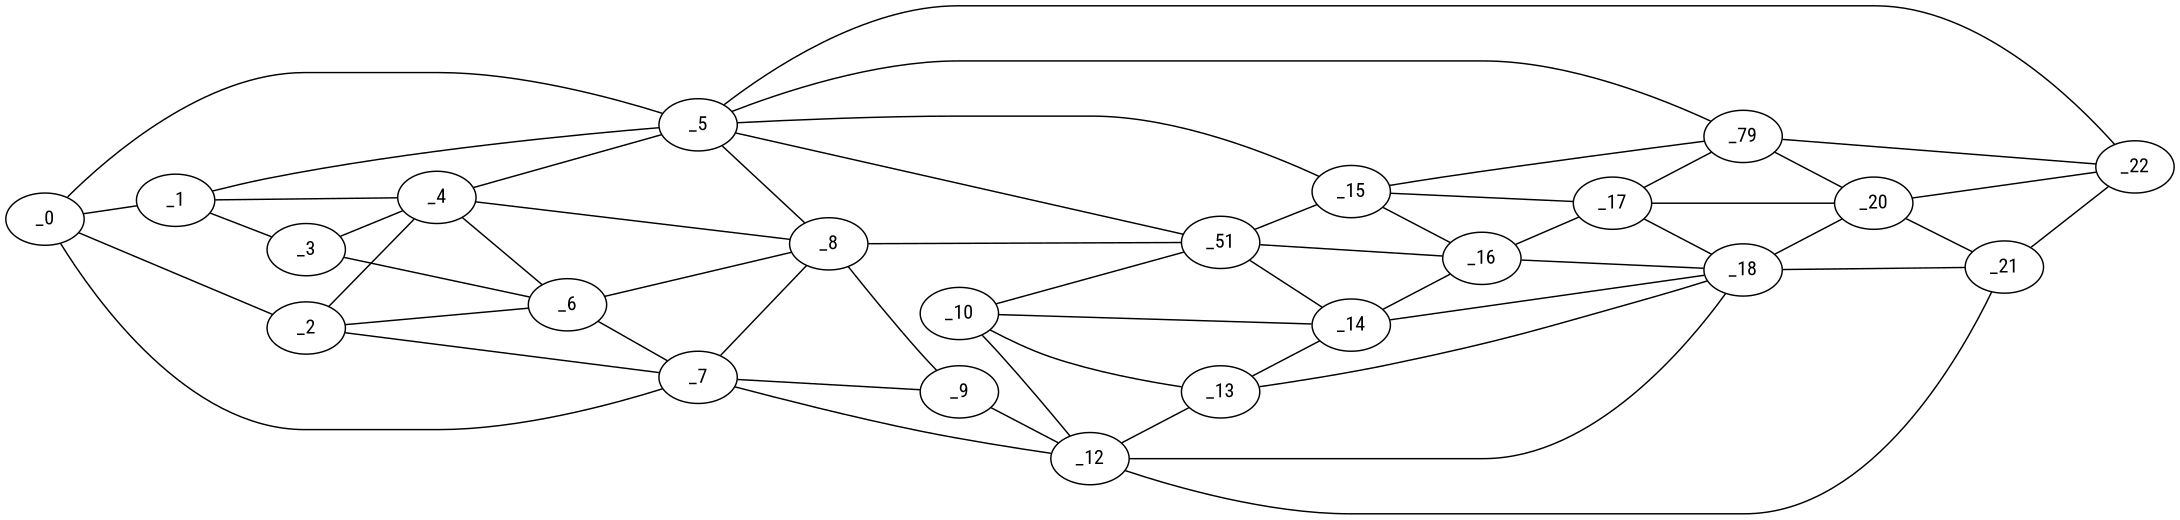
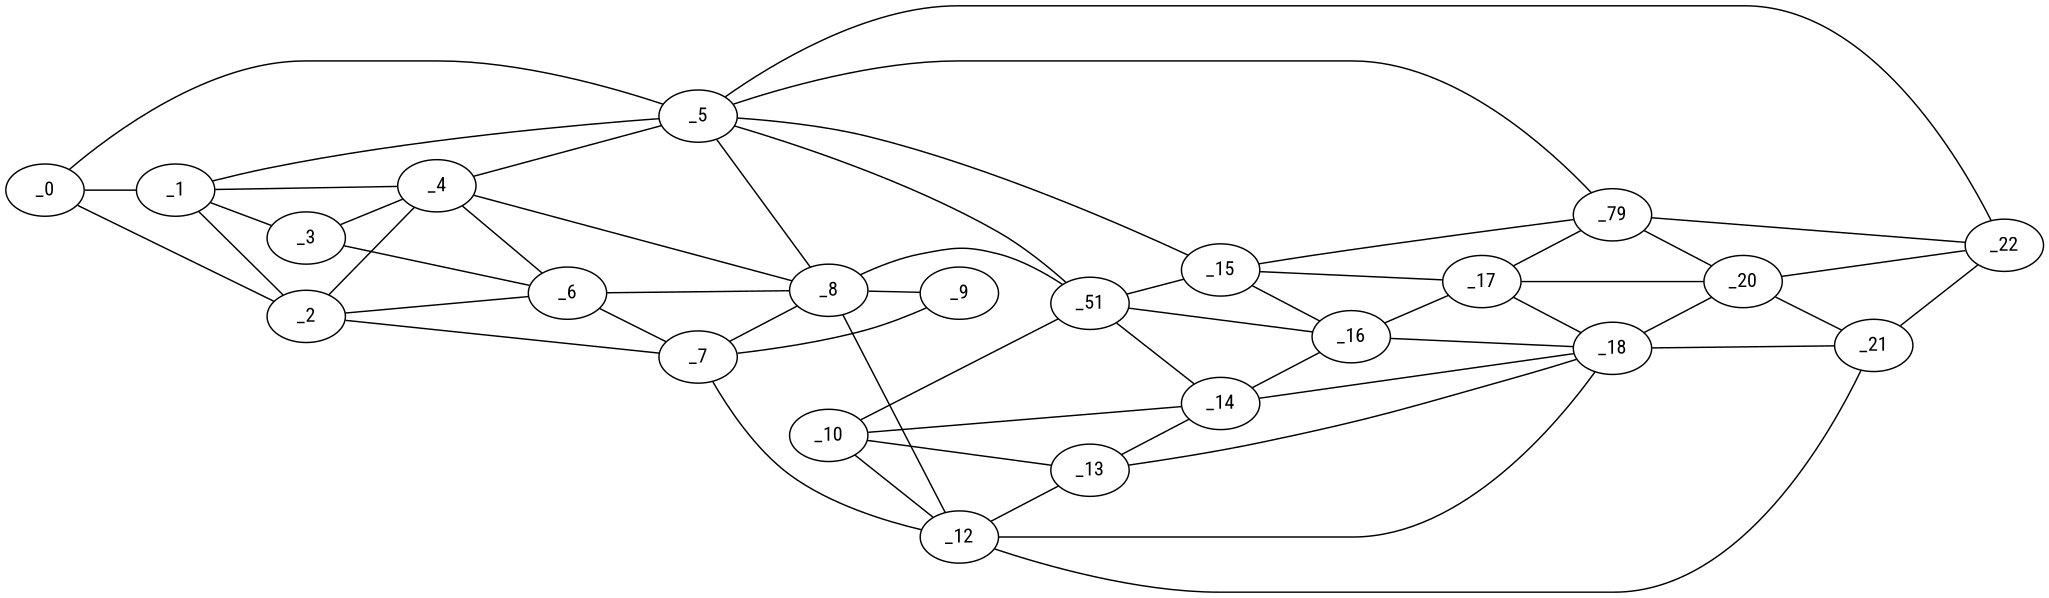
none -> (241, 253)
(1025, 425) -> (894, 414)
(326, 430) -> none
